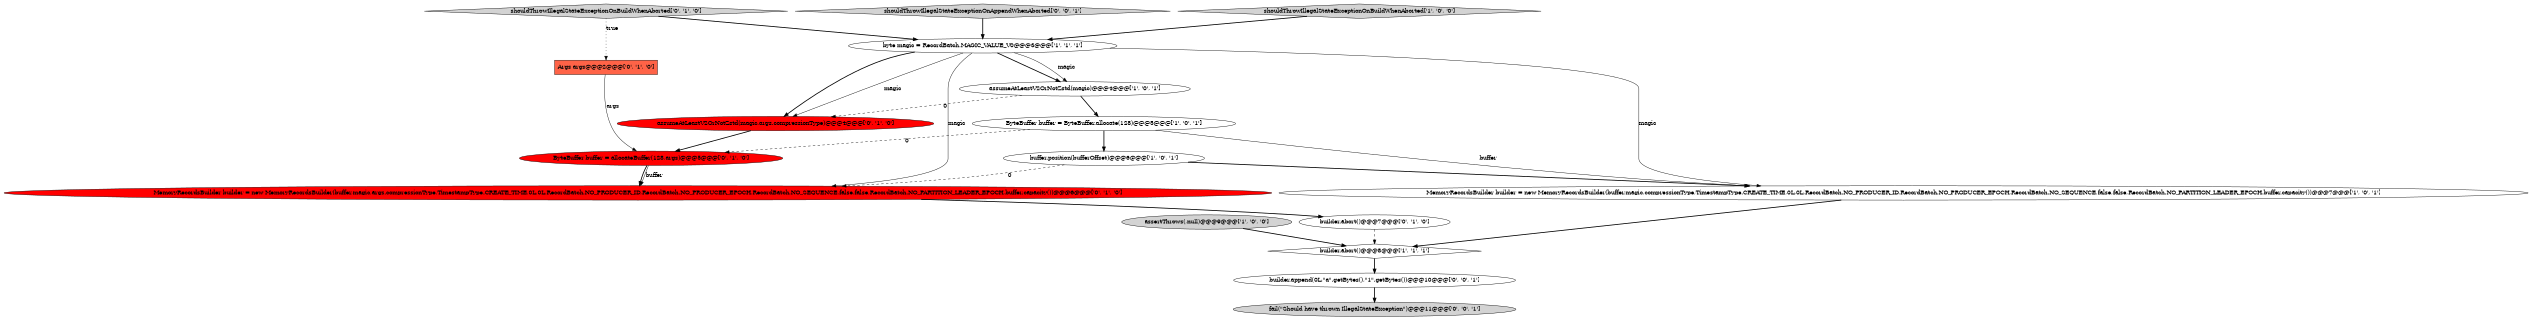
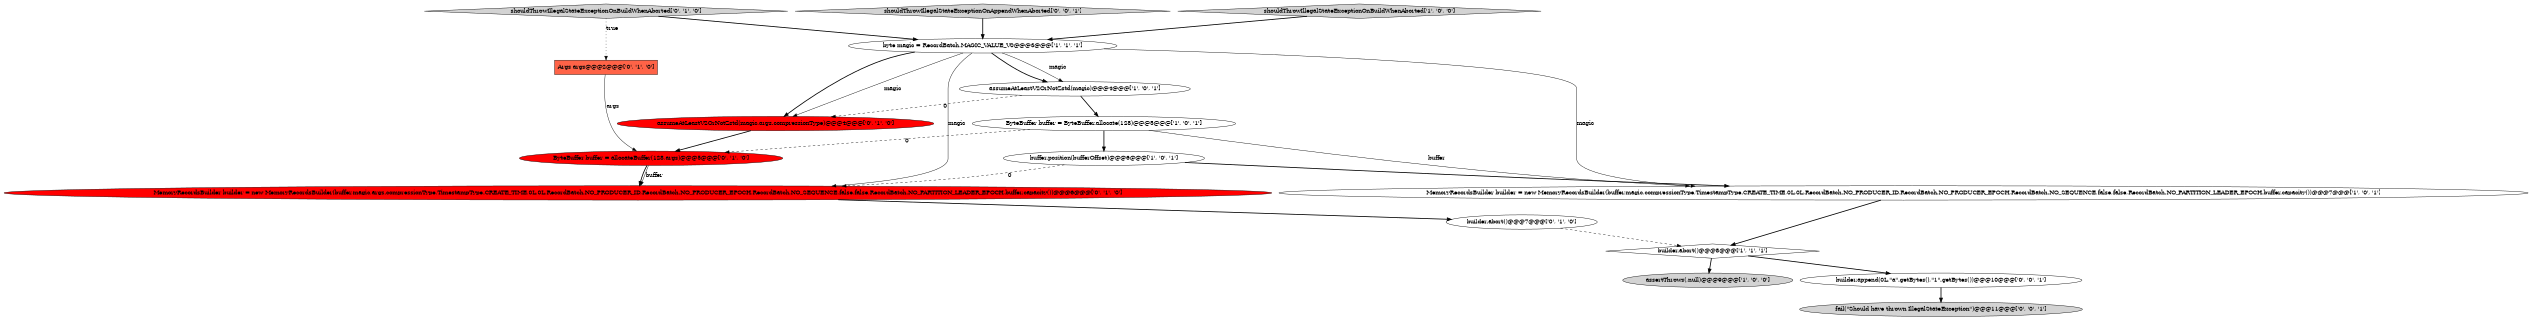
(1292, 237) -> (1711, 264)
